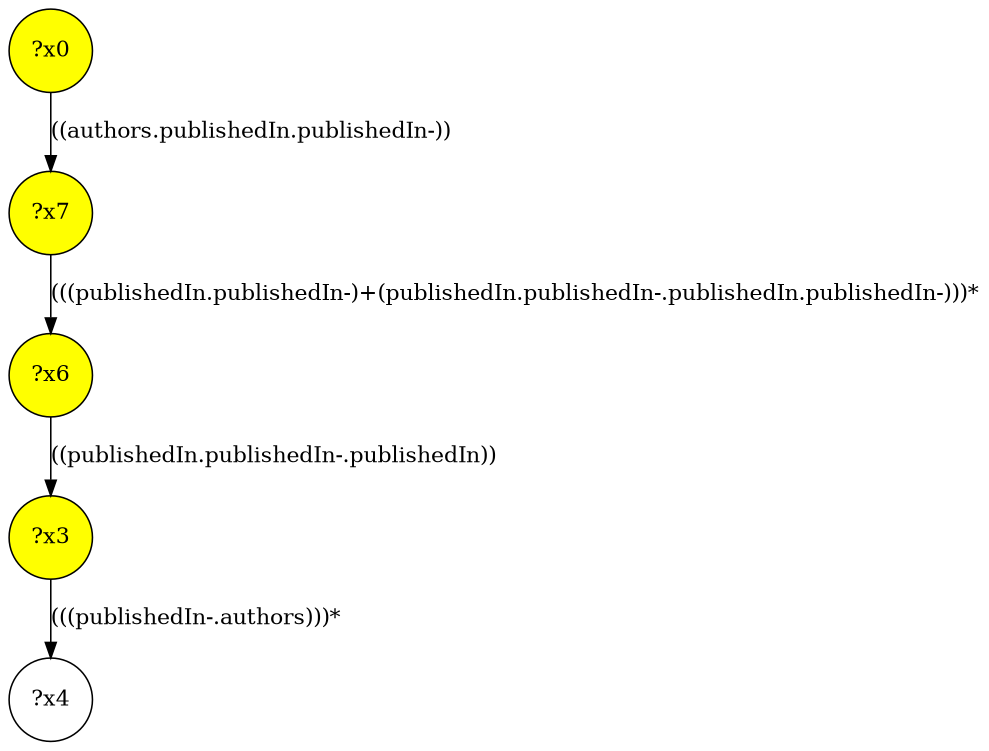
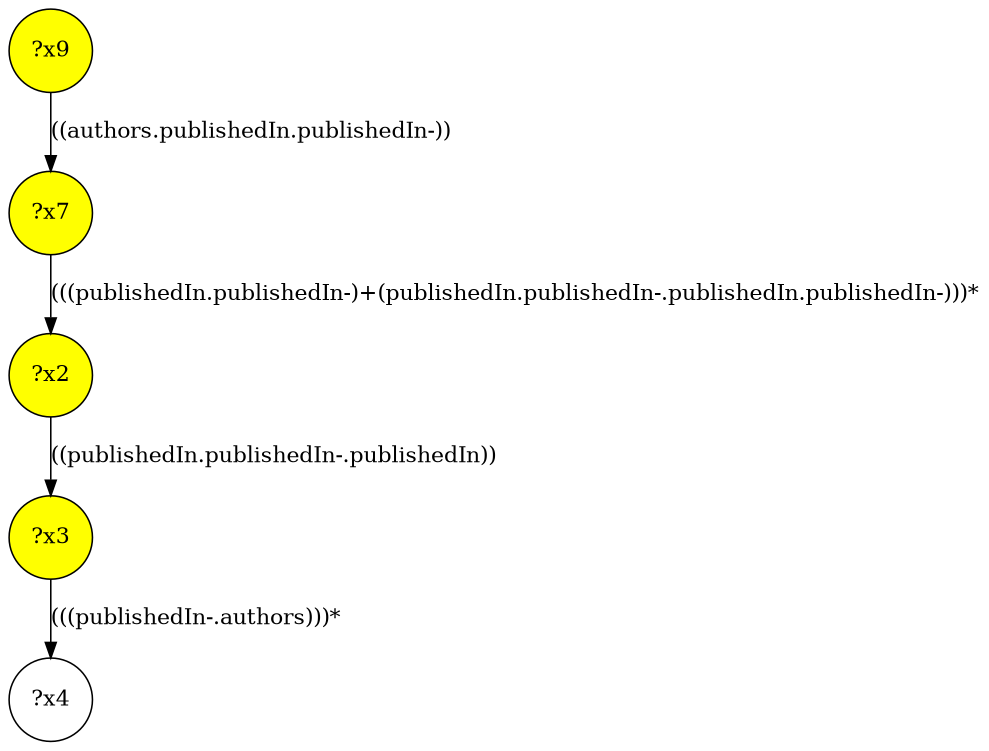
(51, 51) -> (51, 51)
(51, 375) -> (51, 375)
